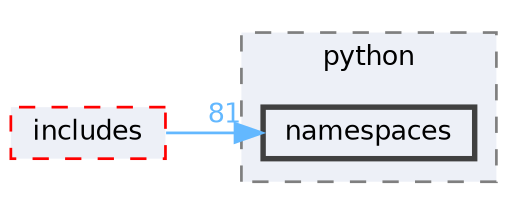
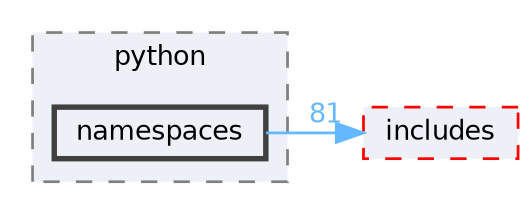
(200, 133) -> (304, 133)
